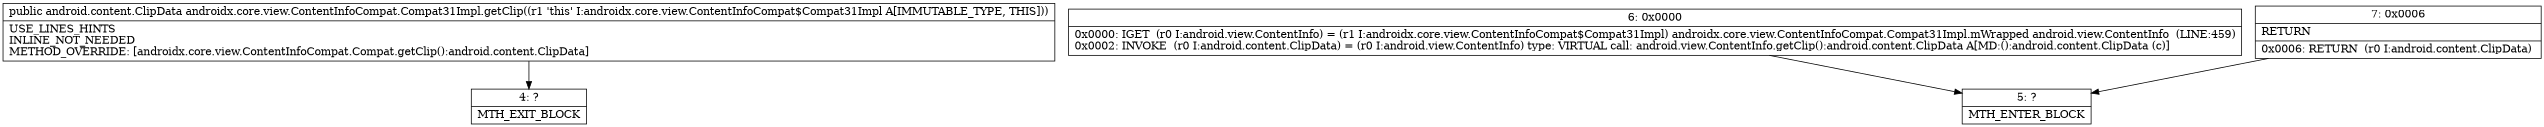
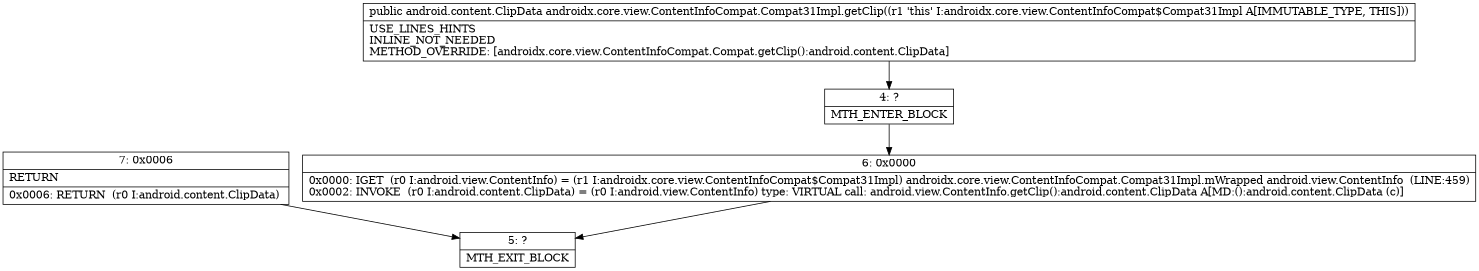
(529, 115) -> (889, 115)
(2027, 115) -> (518, 258)
none -> (889, 136)
